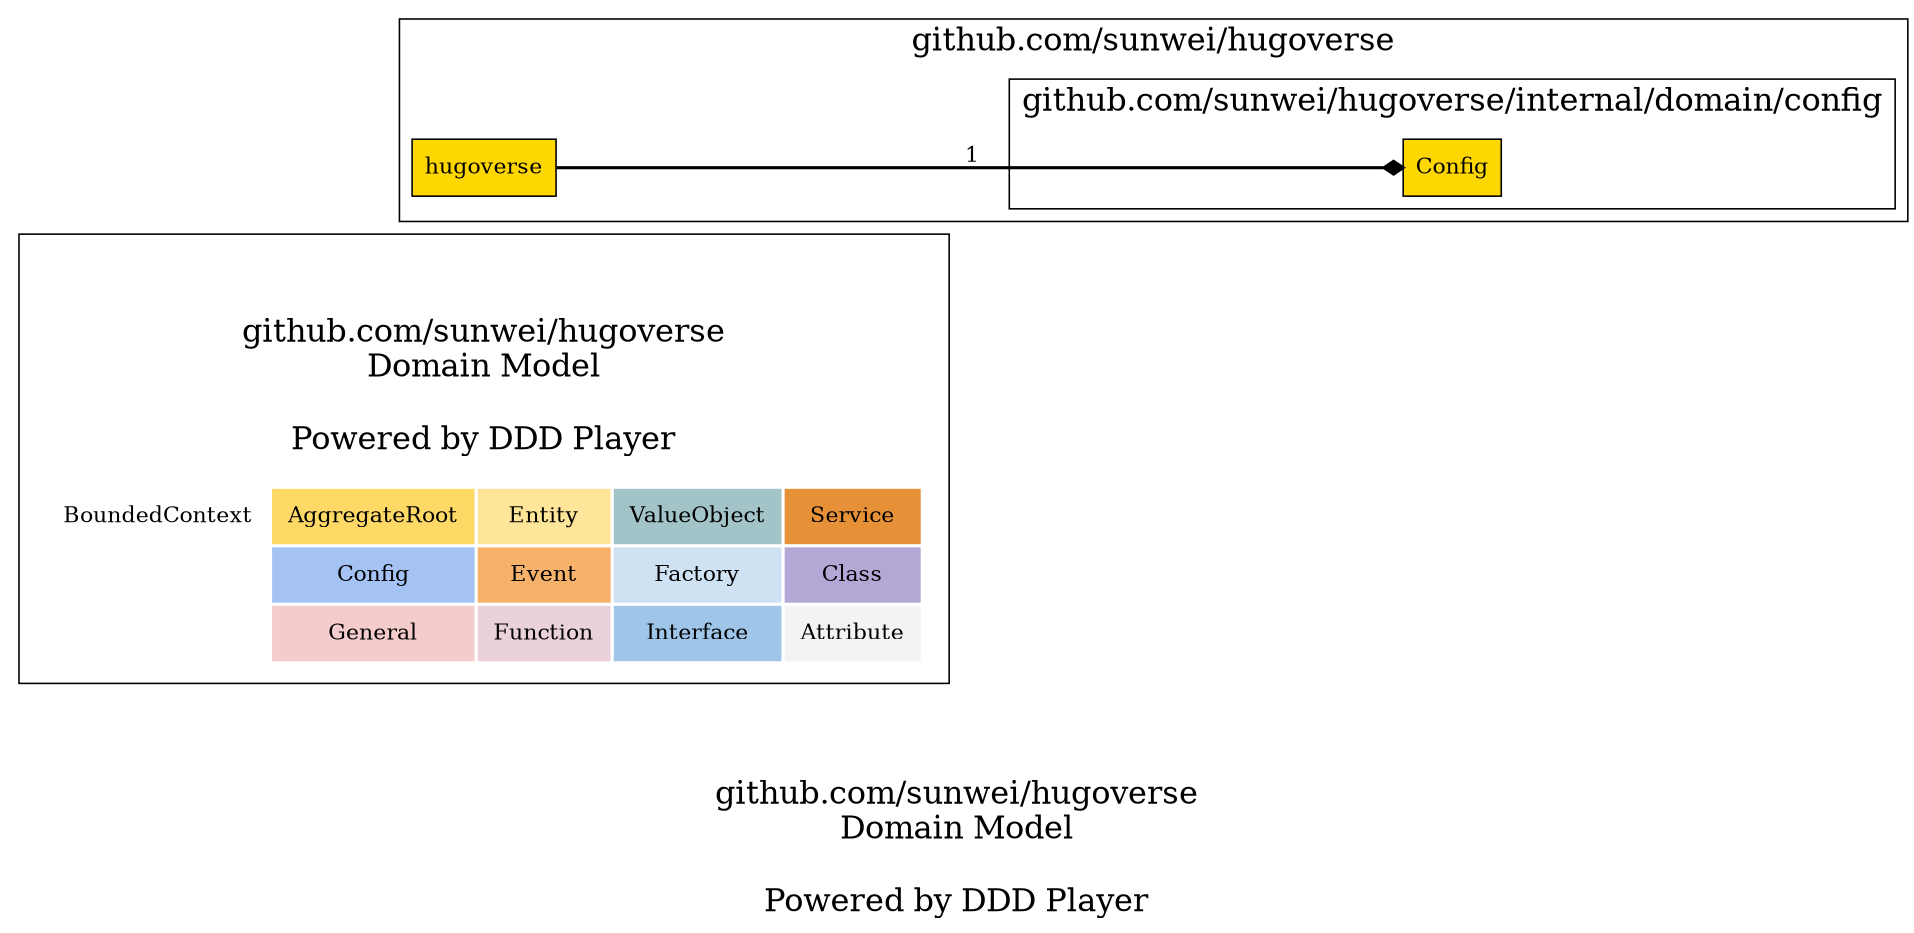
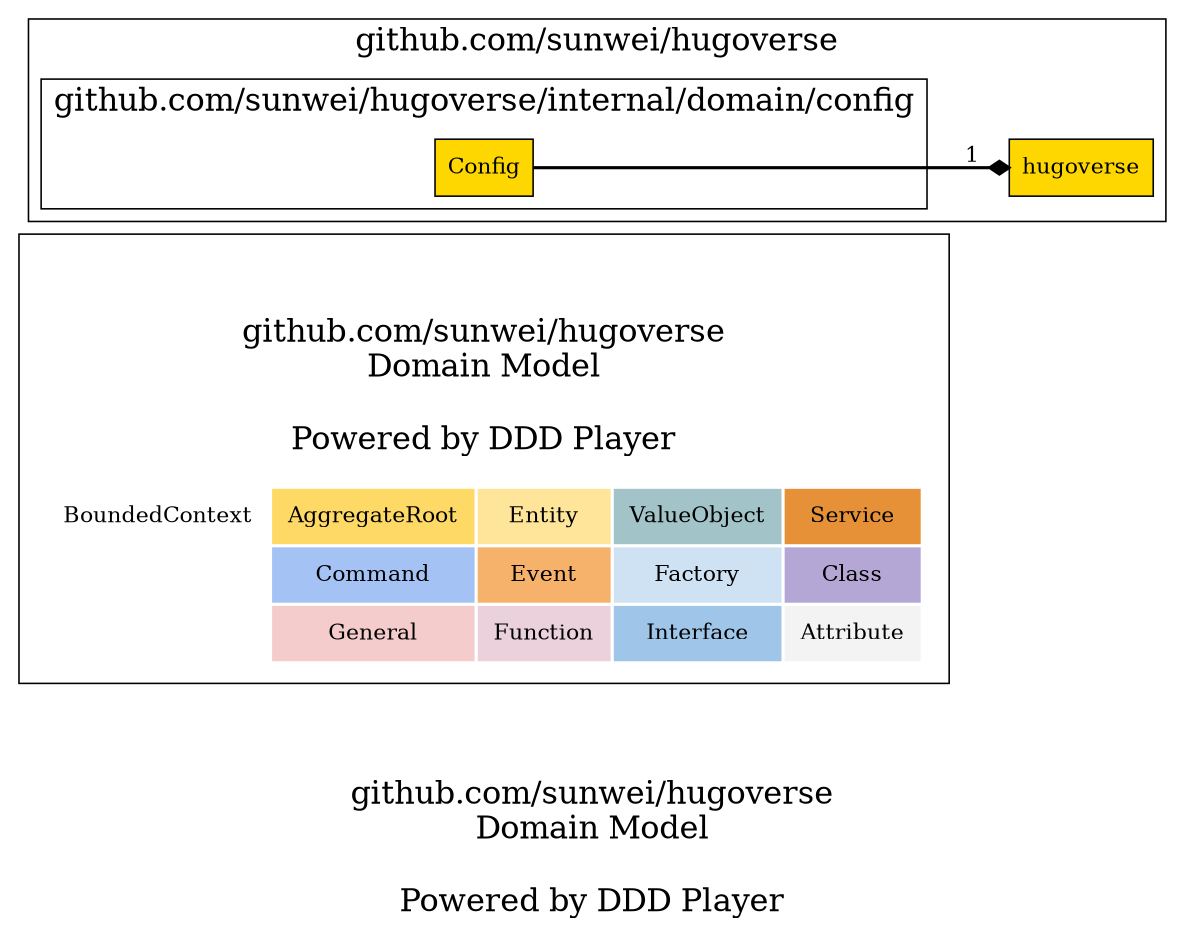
(970, 168) -> (761, 168)
(373, 574) -> (373, 574)
